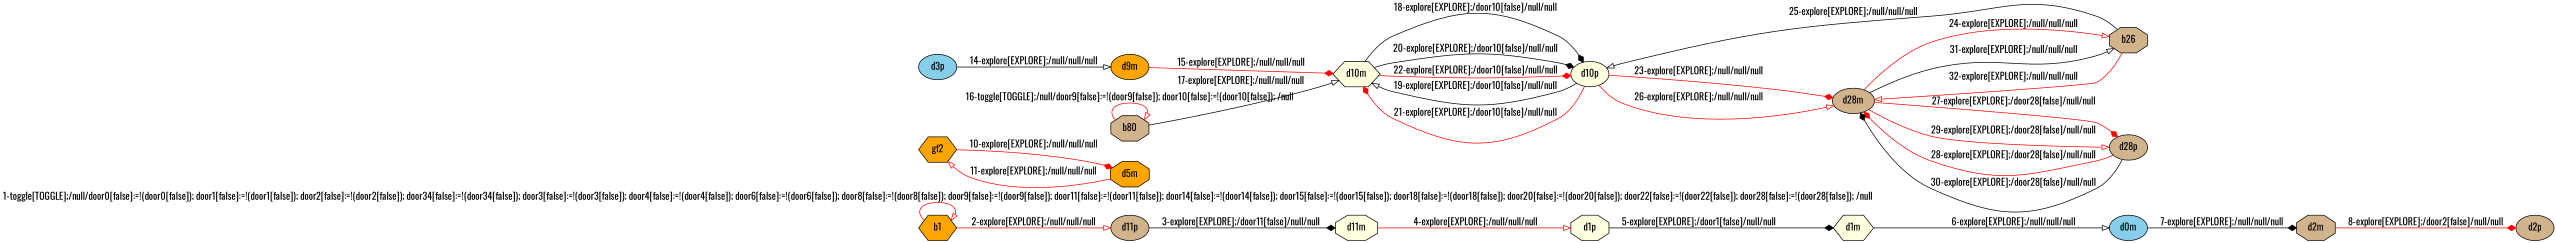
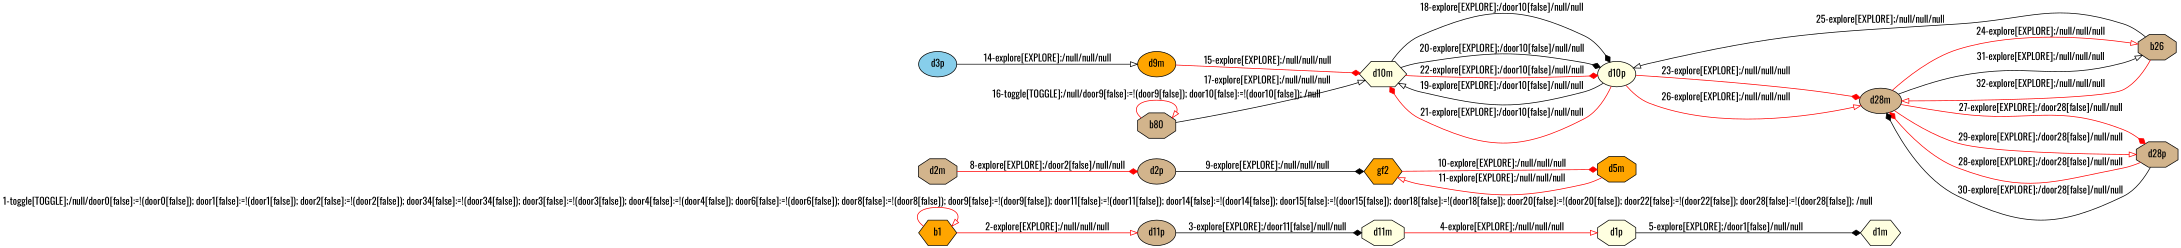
(2128, 147) -> (2157, 155)
none -> (1265, 171)
(2128, 228) -> none
